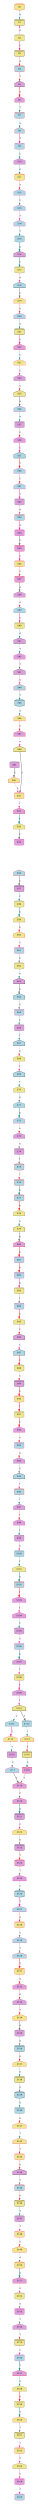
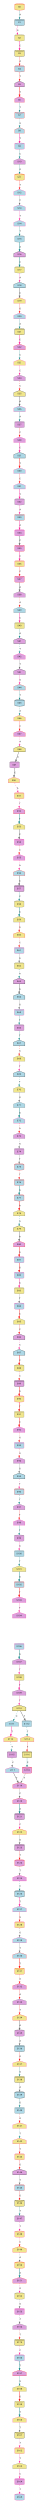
(20, 22) -> (20, 22)
(20, 31) -> (17, 29)
(22, 771) -> (17, 756)
none -> (19, 858)
(19, 1631) -> none
